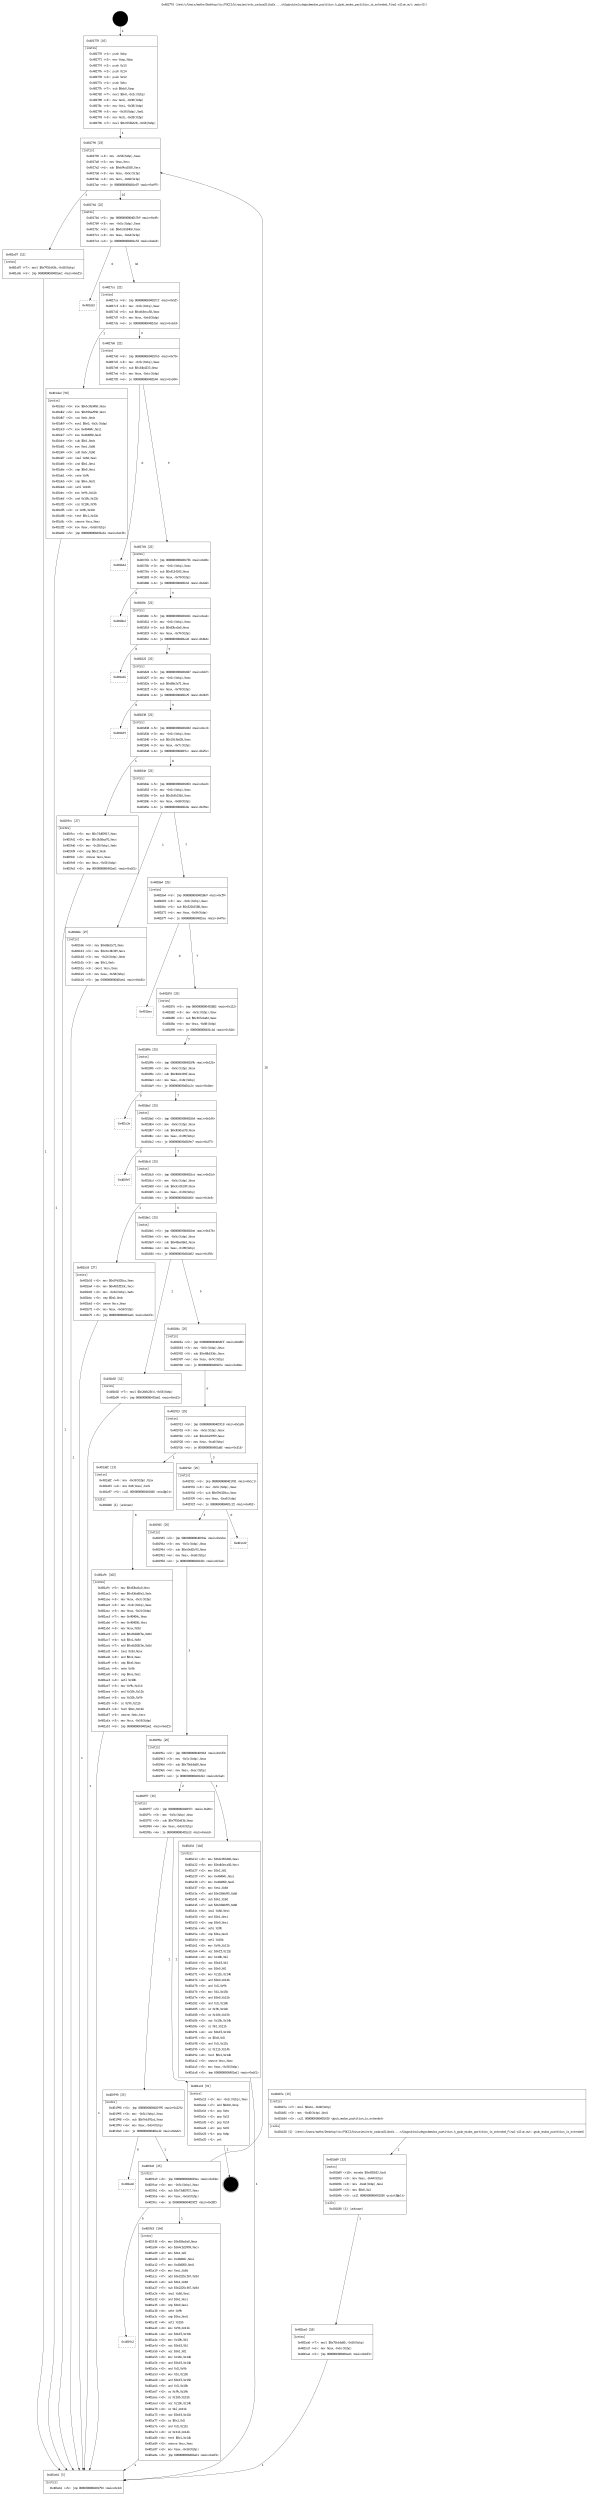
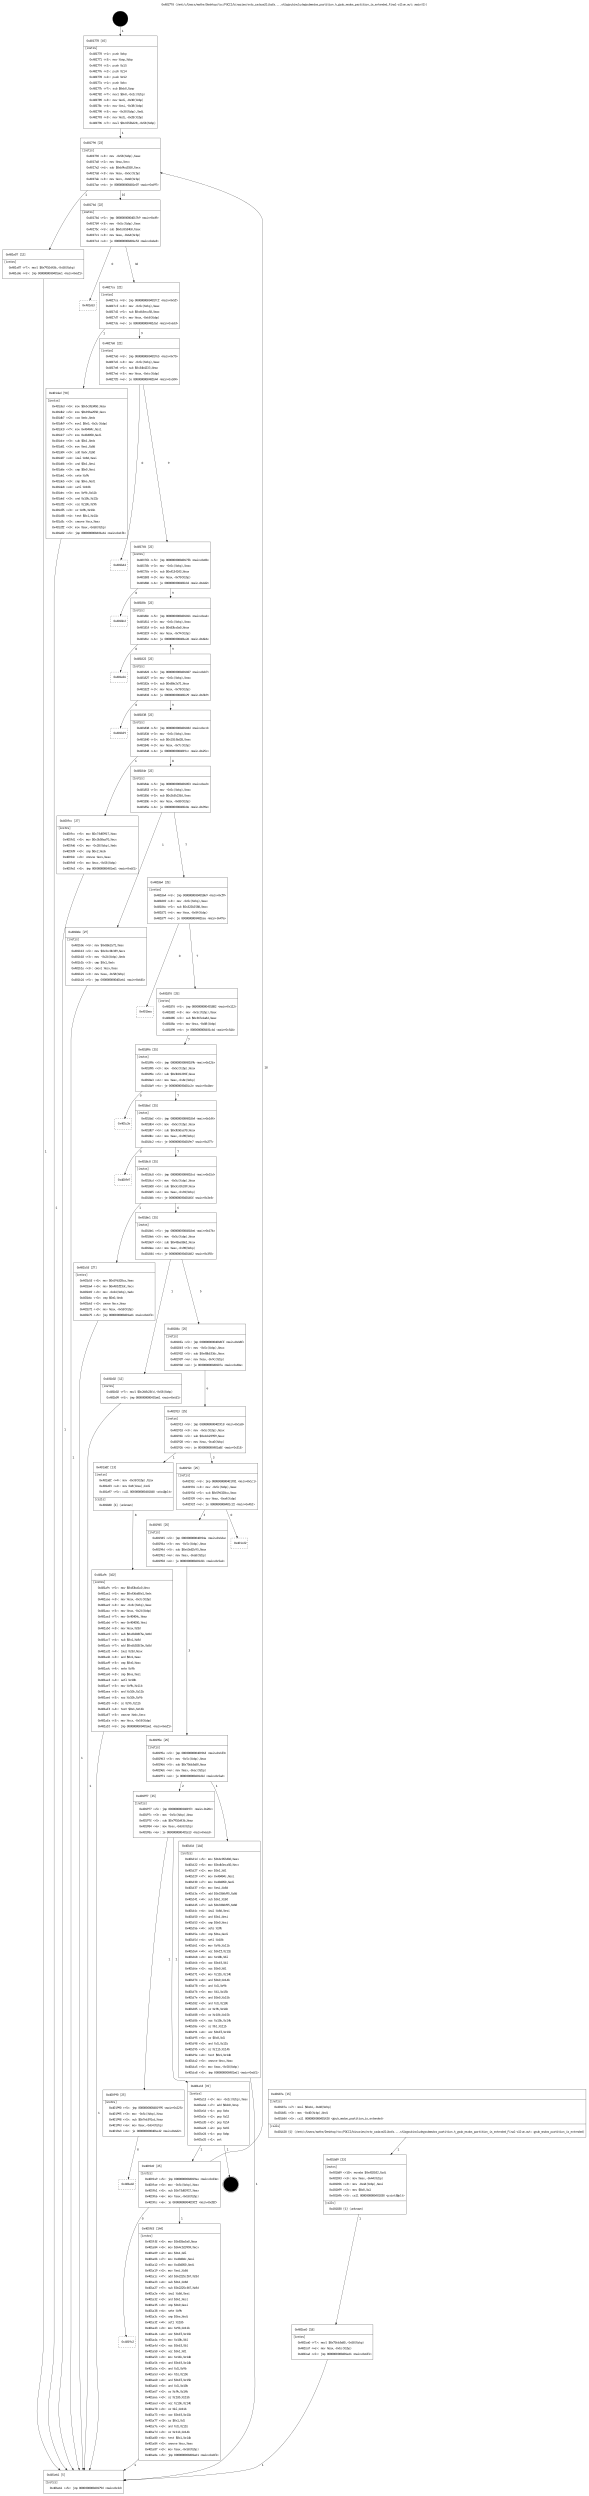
(167, 648) -> (171, 650)
(161, 2148) -> (197, 2152)
